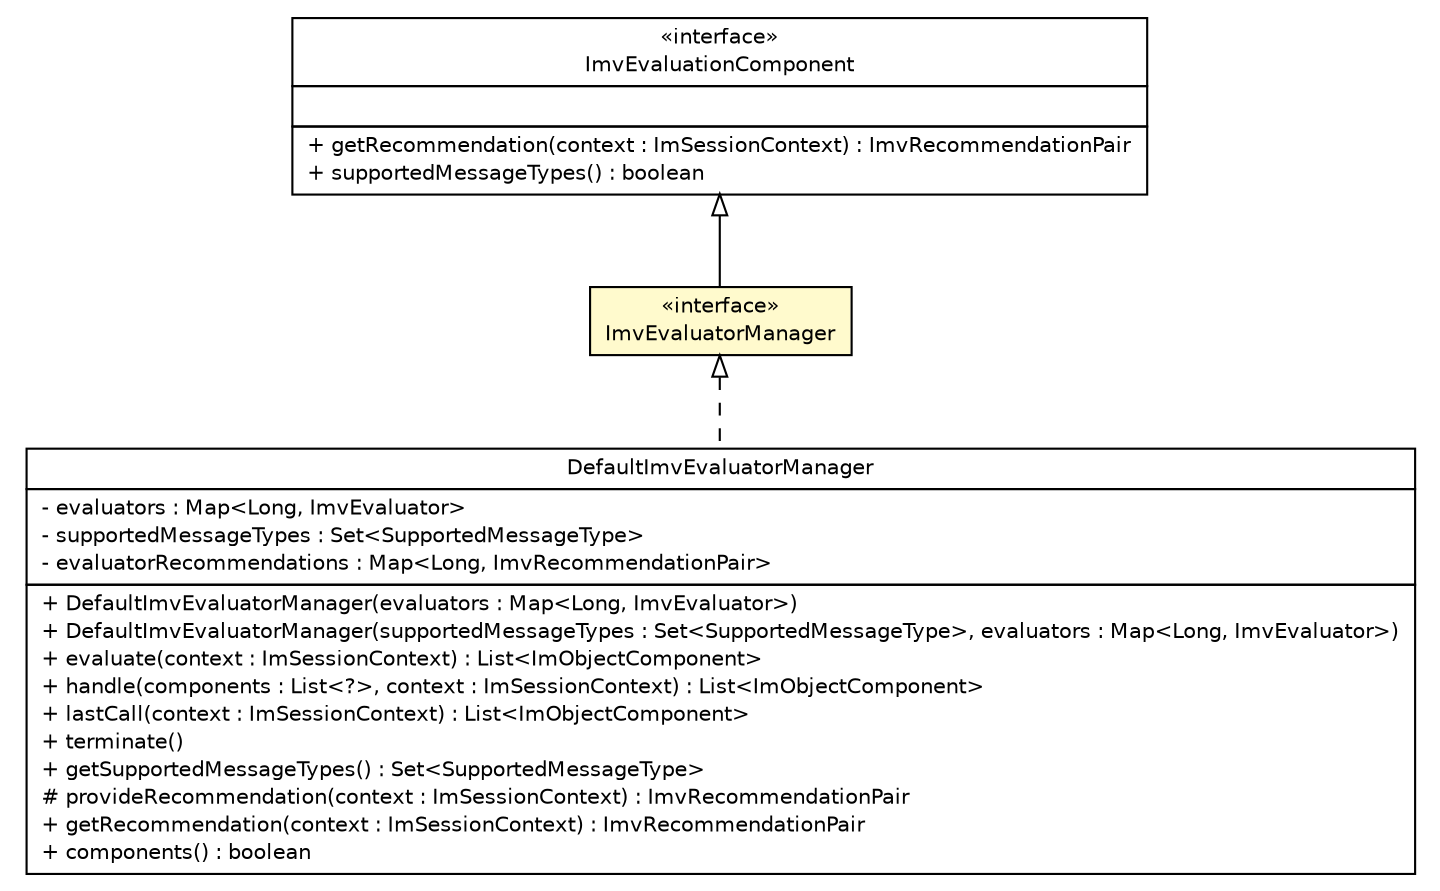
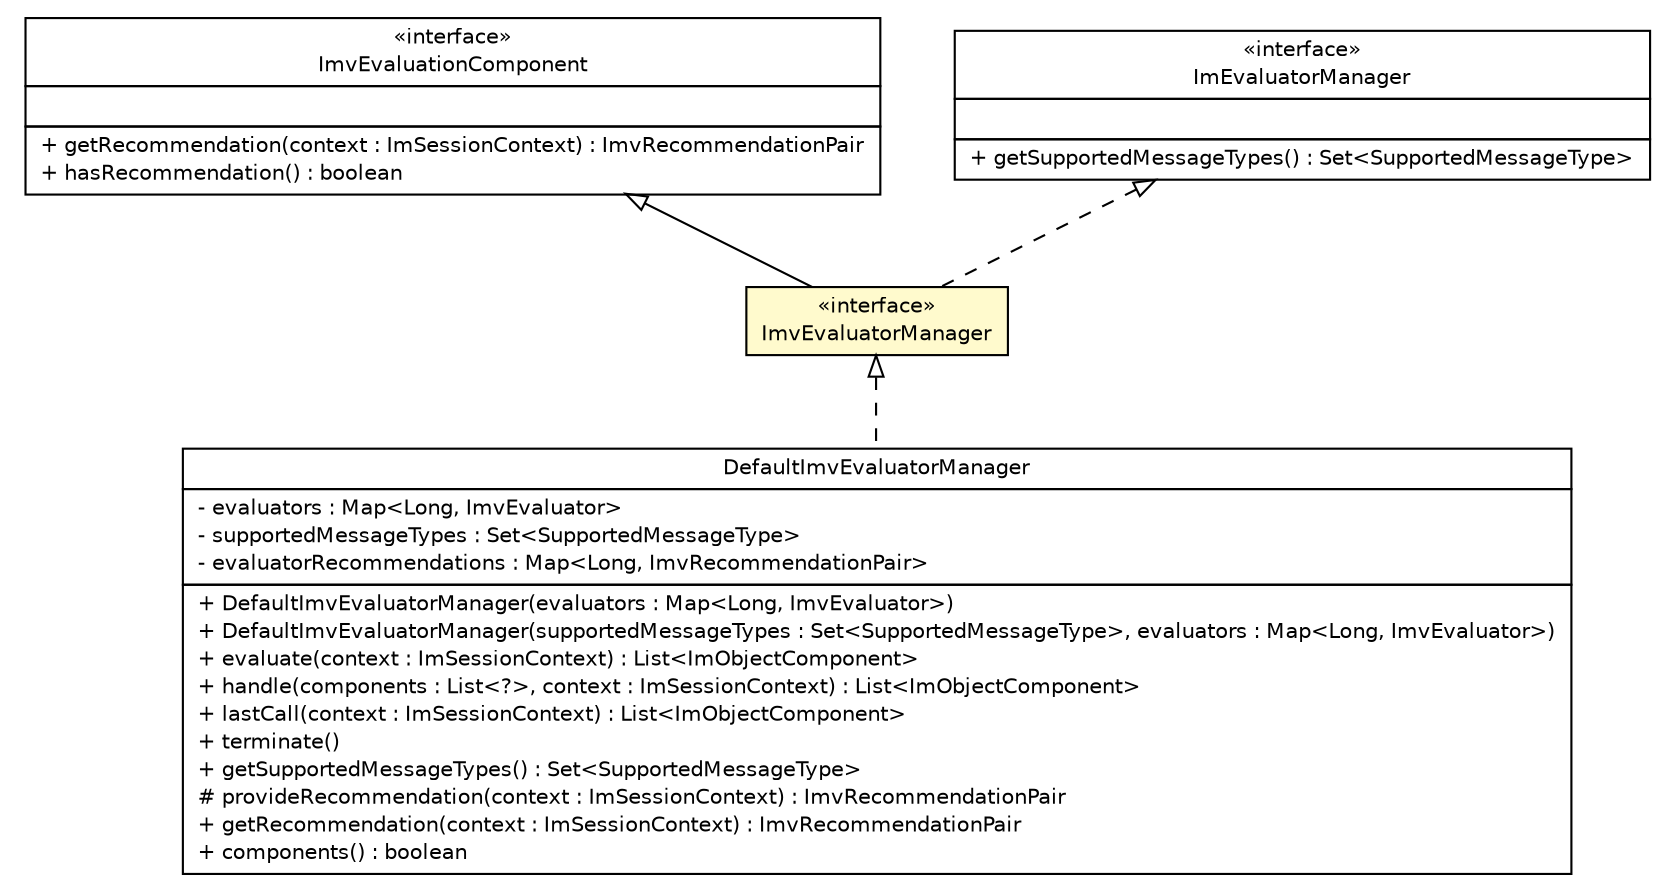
none -> (1301, 105)
(506, 173) -> (222, 173)
